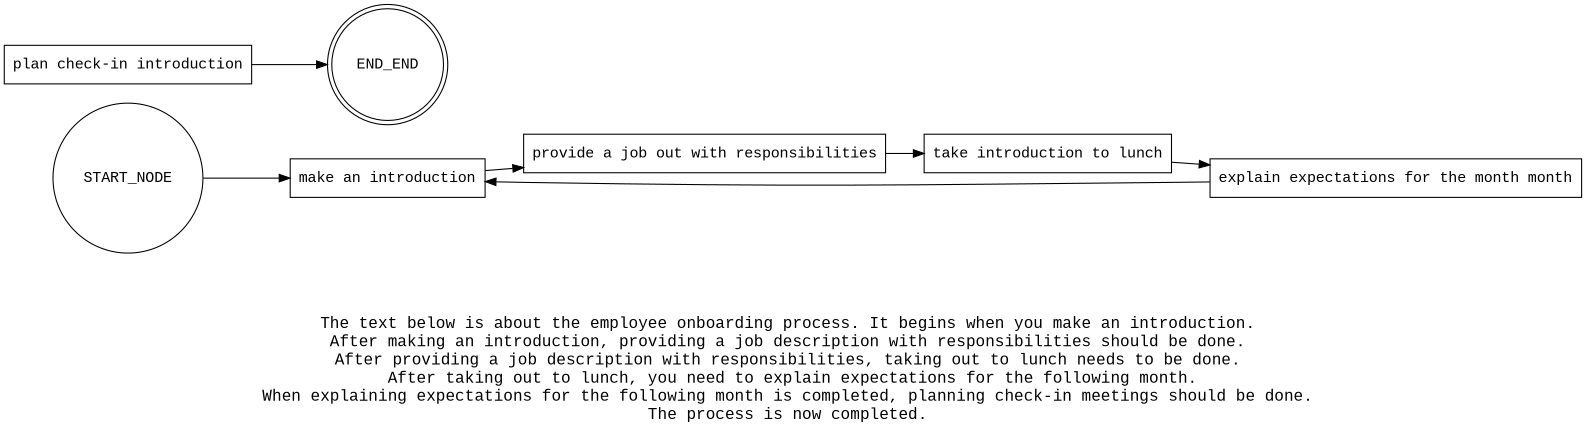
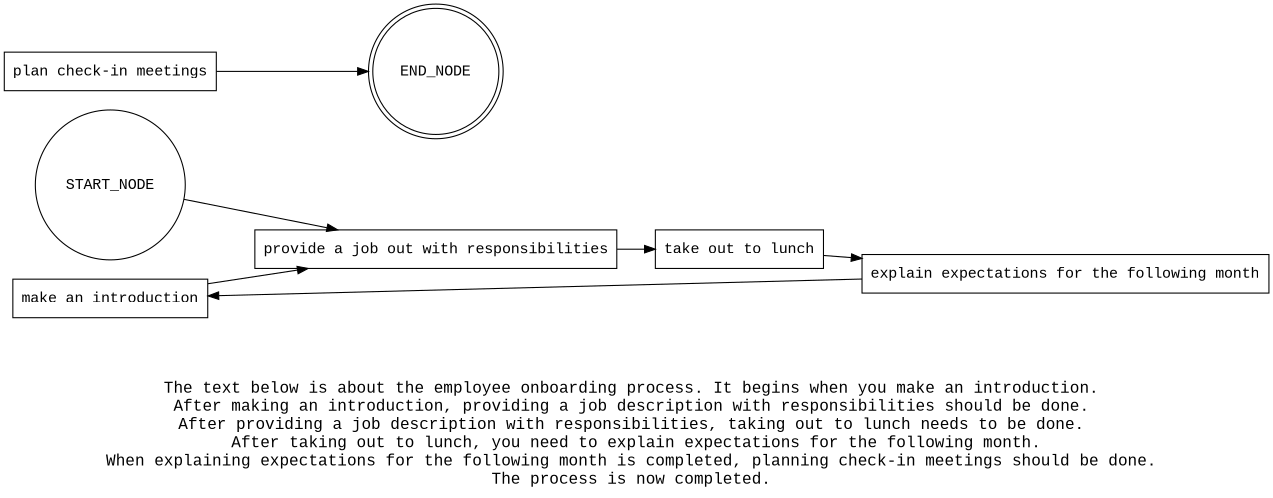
(128, 65) -> (110, 71)
(388, 65) -> (436, 71)
(1048, 153) -> (739, 249)
(241, 178) -> (255, 214)
(1396, 178) -> (1065, 274)
